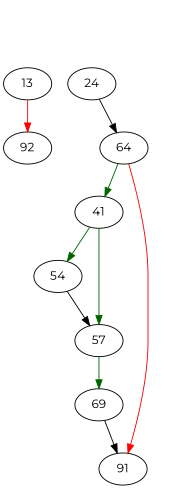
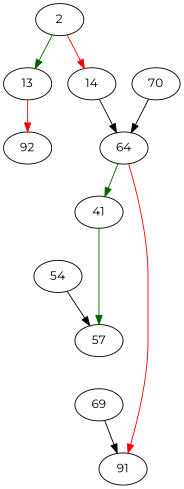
none -> (60, 20)
(92, 84) -> (92, 84)
none -> (156, 84)
(81, 241) -> none
(99, 368) -> none
